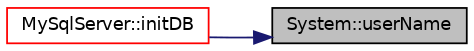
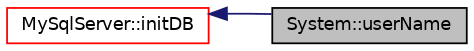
(232, 38) -> (249, 14)
